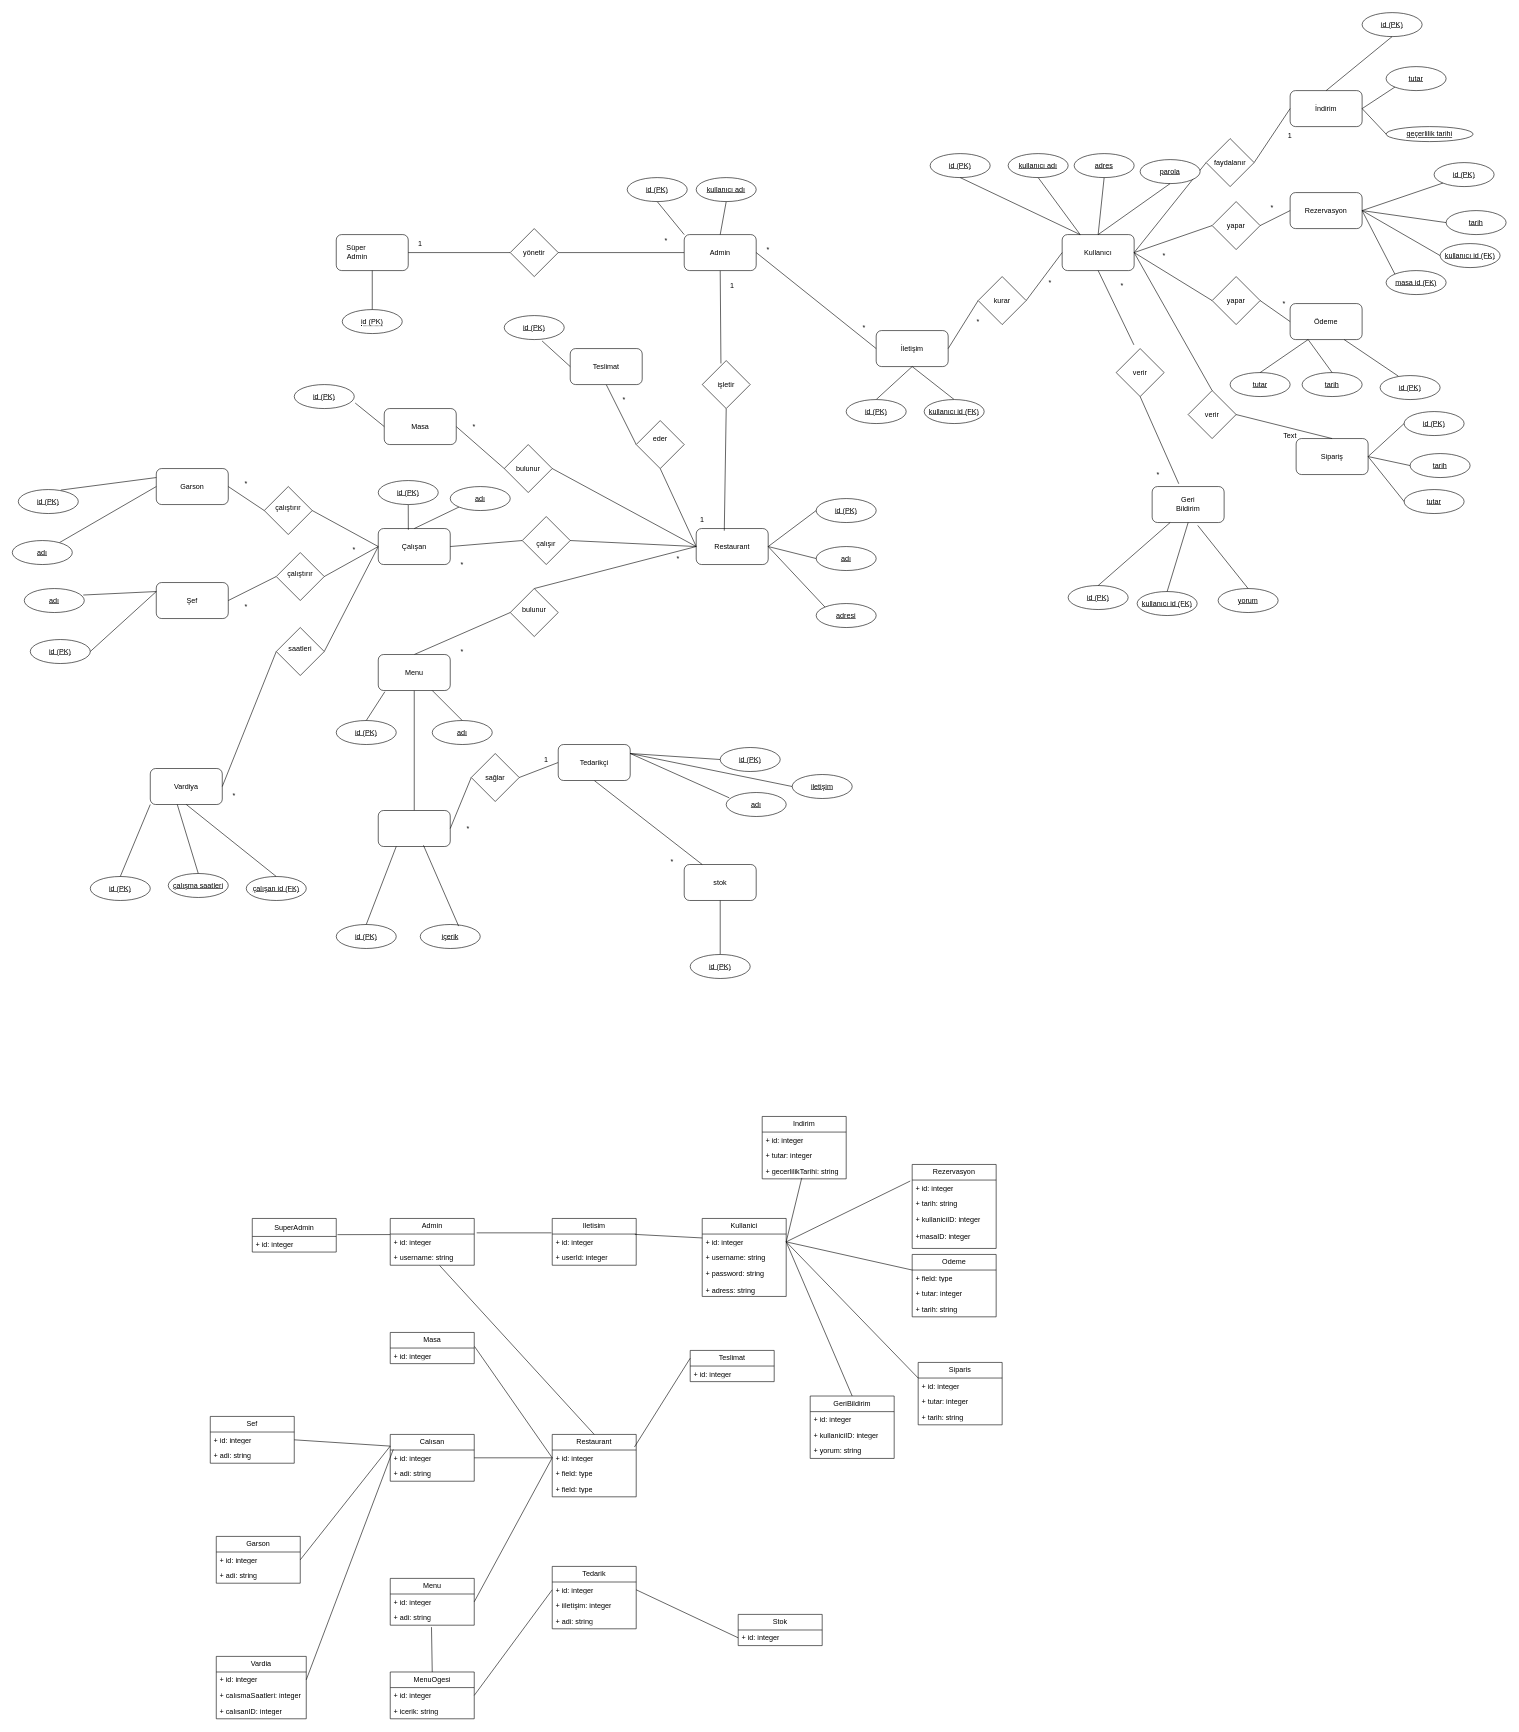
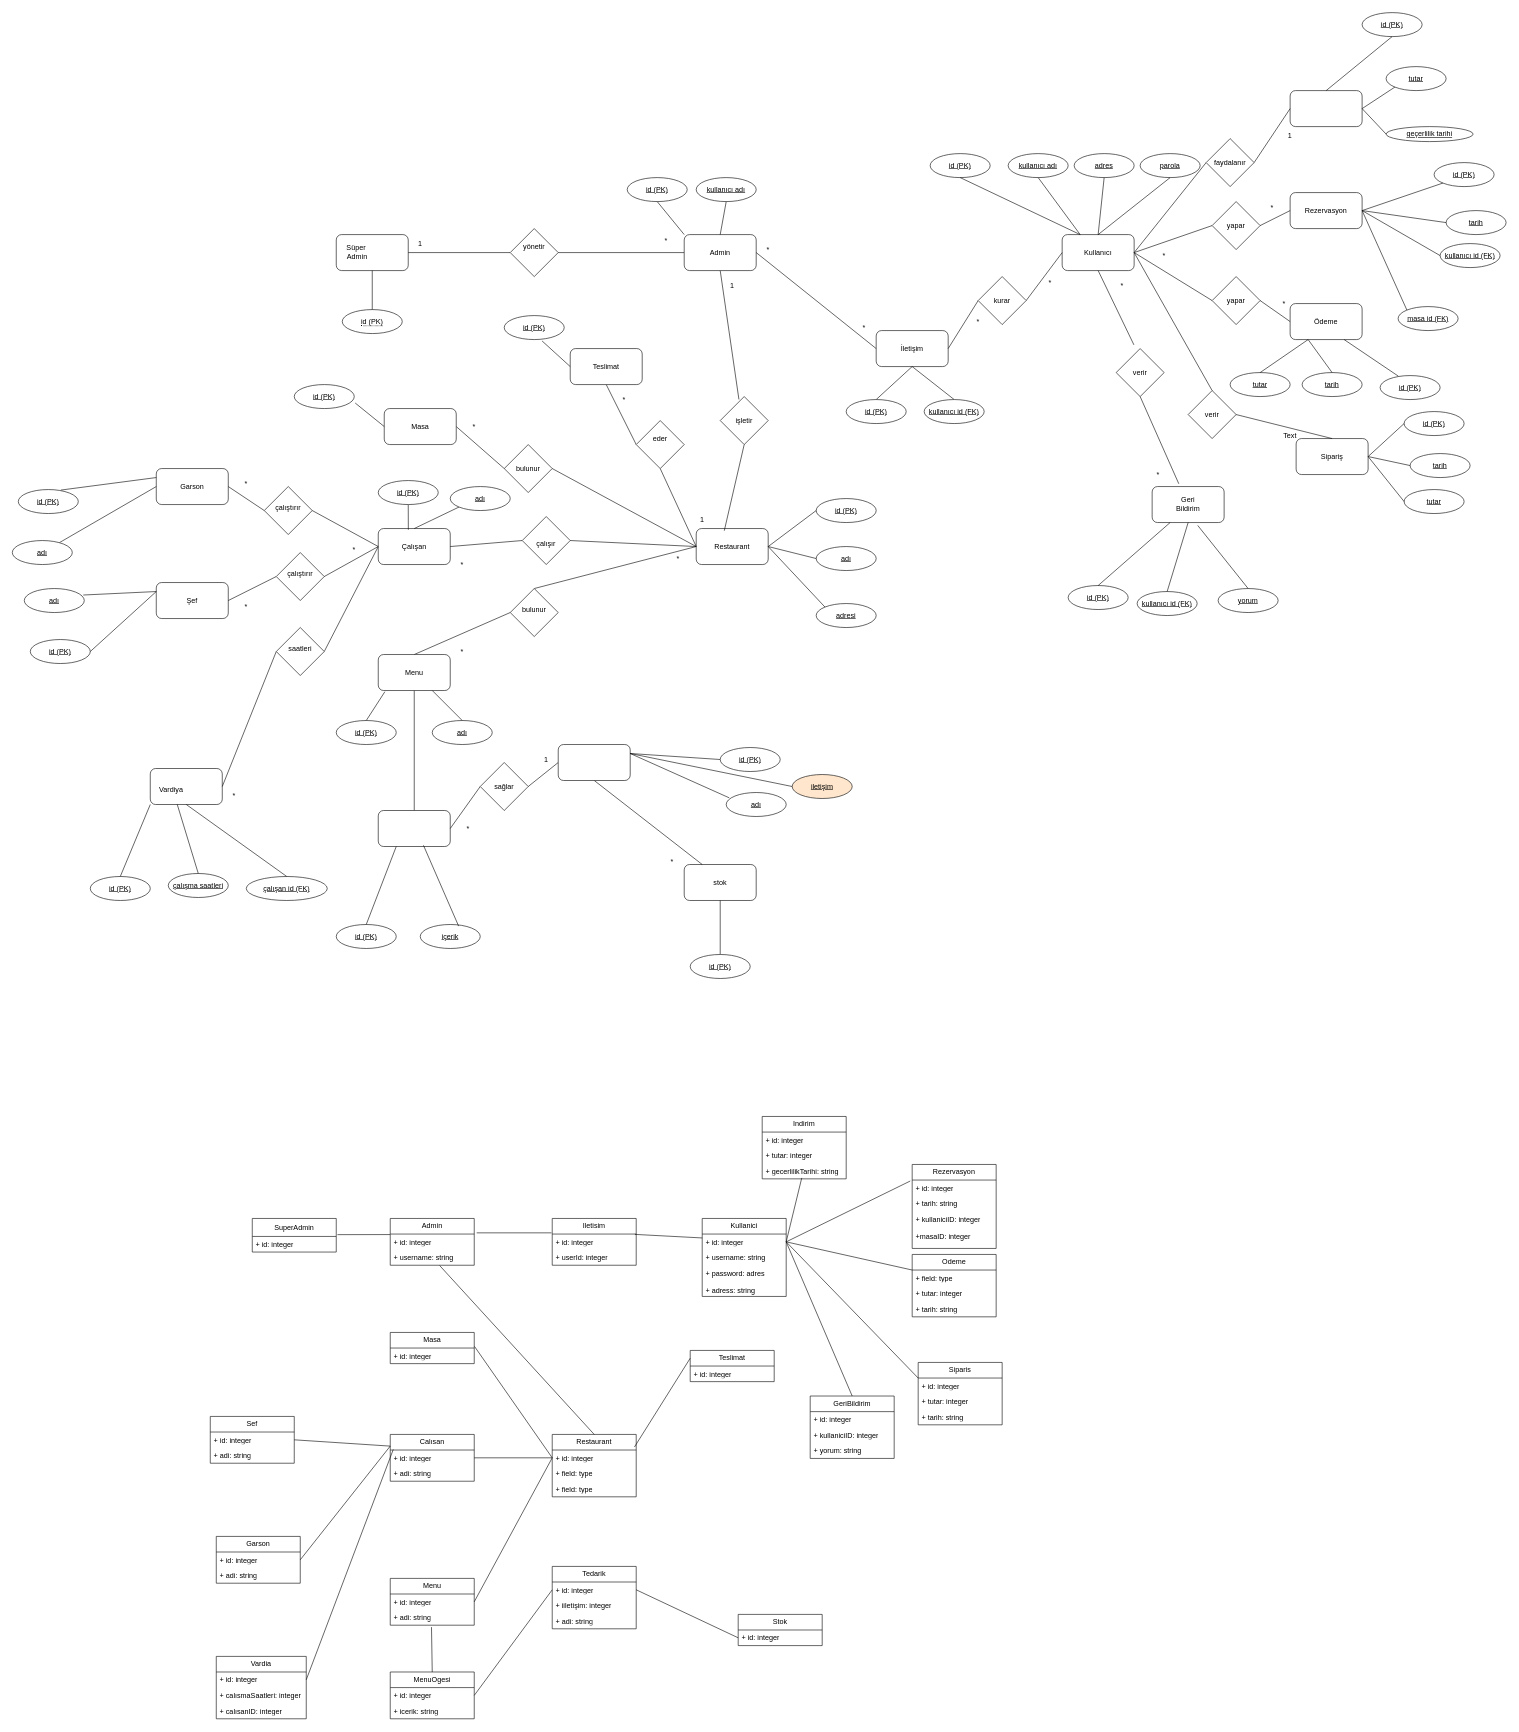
(1326, 108) -> none
(1170, 171) -> (1170, 165)
(534, 252) -> (534, 246)
(1416, 282) -> (1428, 318)
(726, 384) -> (744, 420)
(594, 762) -> none
(495, 777) -> (504, 786)
(186, 786) -> (171, 789)
(822, 786) -> (822, 786)
(276, 888) -> (287, 888)
(738, 1278) -> (737, 1278)
